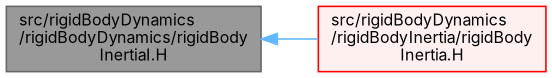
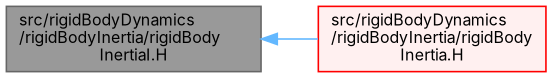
(134, 39) -> (134, 39)
